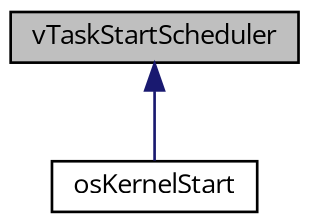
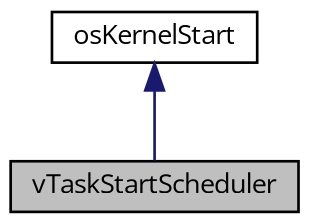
(155, 126) -> (155, 126)
